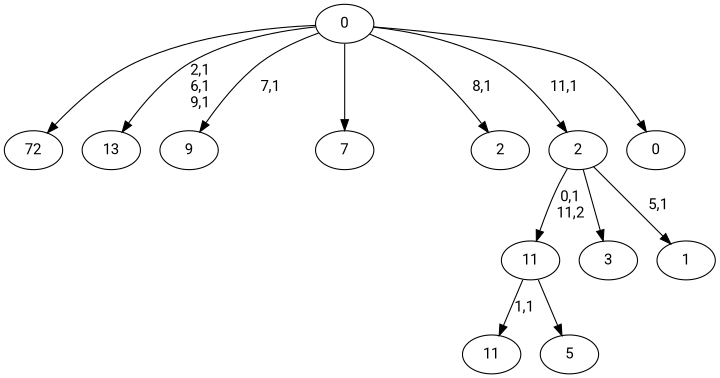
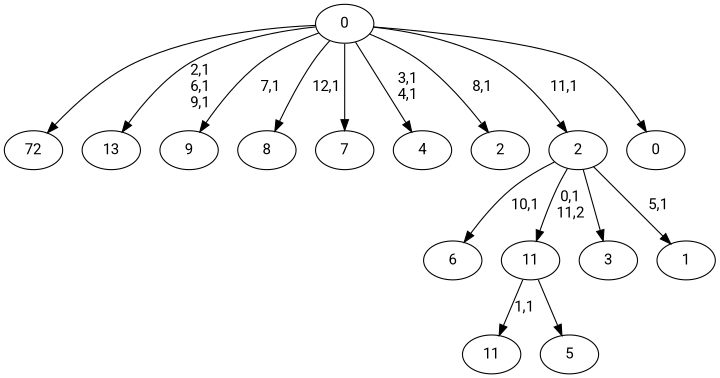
none -> (267, 150)
none -> (422, 150)
none -> (453, 260)
